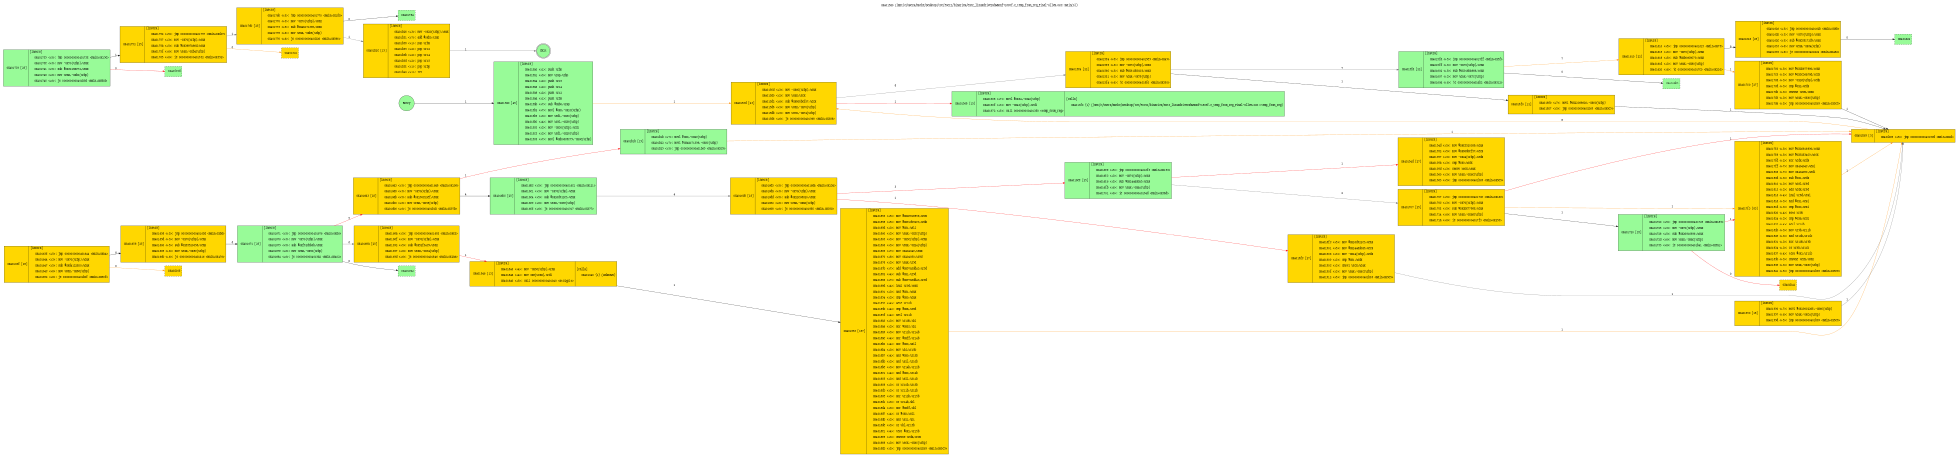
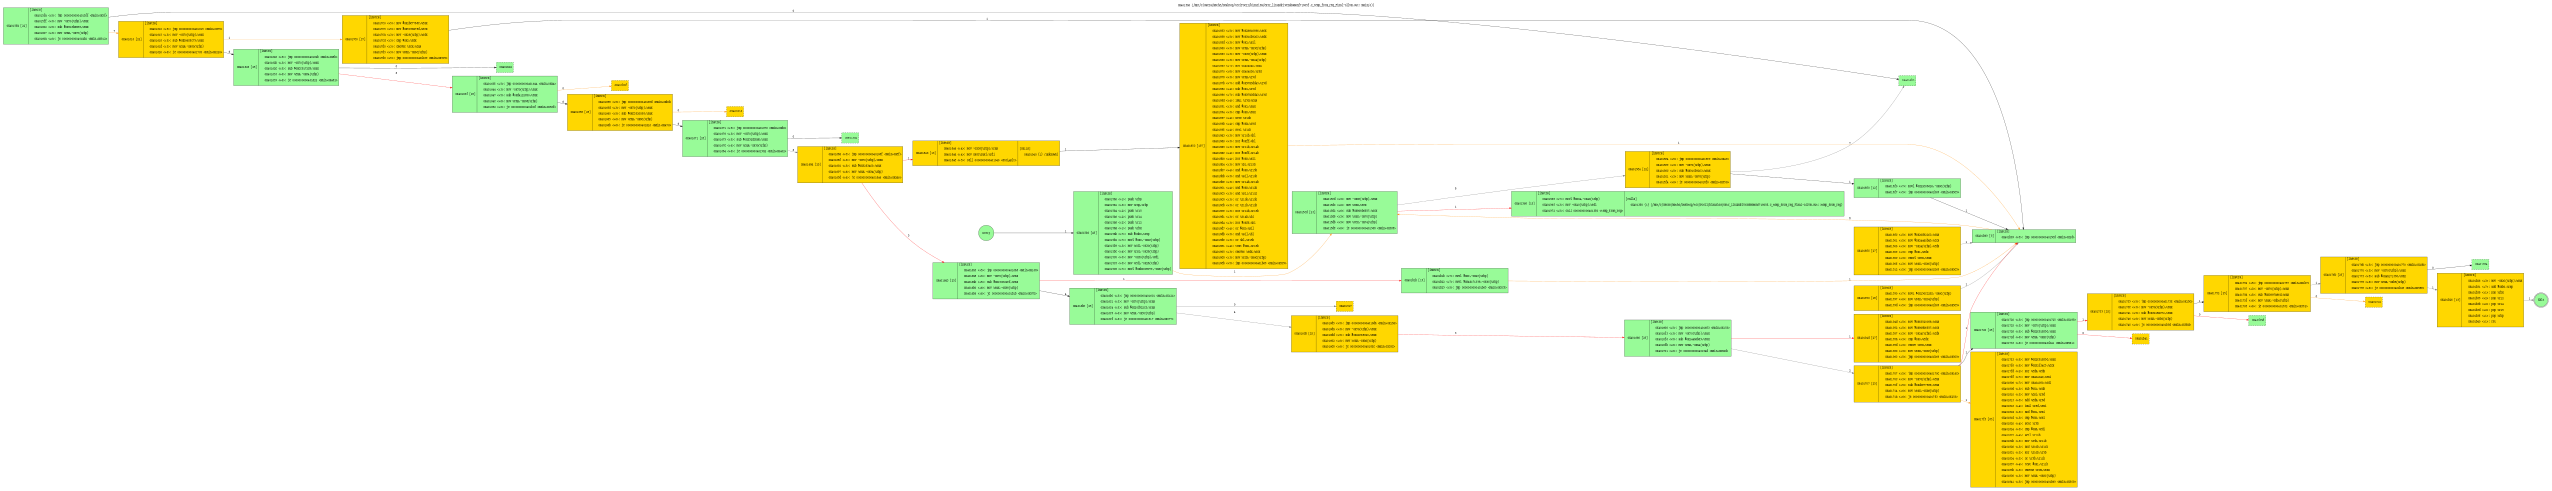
(1788, 39) -> (286, 67)
(57, 68) -> (2140, 312)
(1284, 70) -> (1830, 155)
none -> (395, 81)
(784, 103) -> (1345, 213)
(1561, 105) -> (1907, 188)
none -> (735, 112)
(1903, 136) -> (2024, 236)
(1866, 159) -> none
(407, 196) -> (986, 281)
(347, 220) -> (897, 228)
(1062, 221) -> none
(1729, 221) -> (2081, 321)
(57, 264) -> (505, 94)
none -> (1345, 306)
